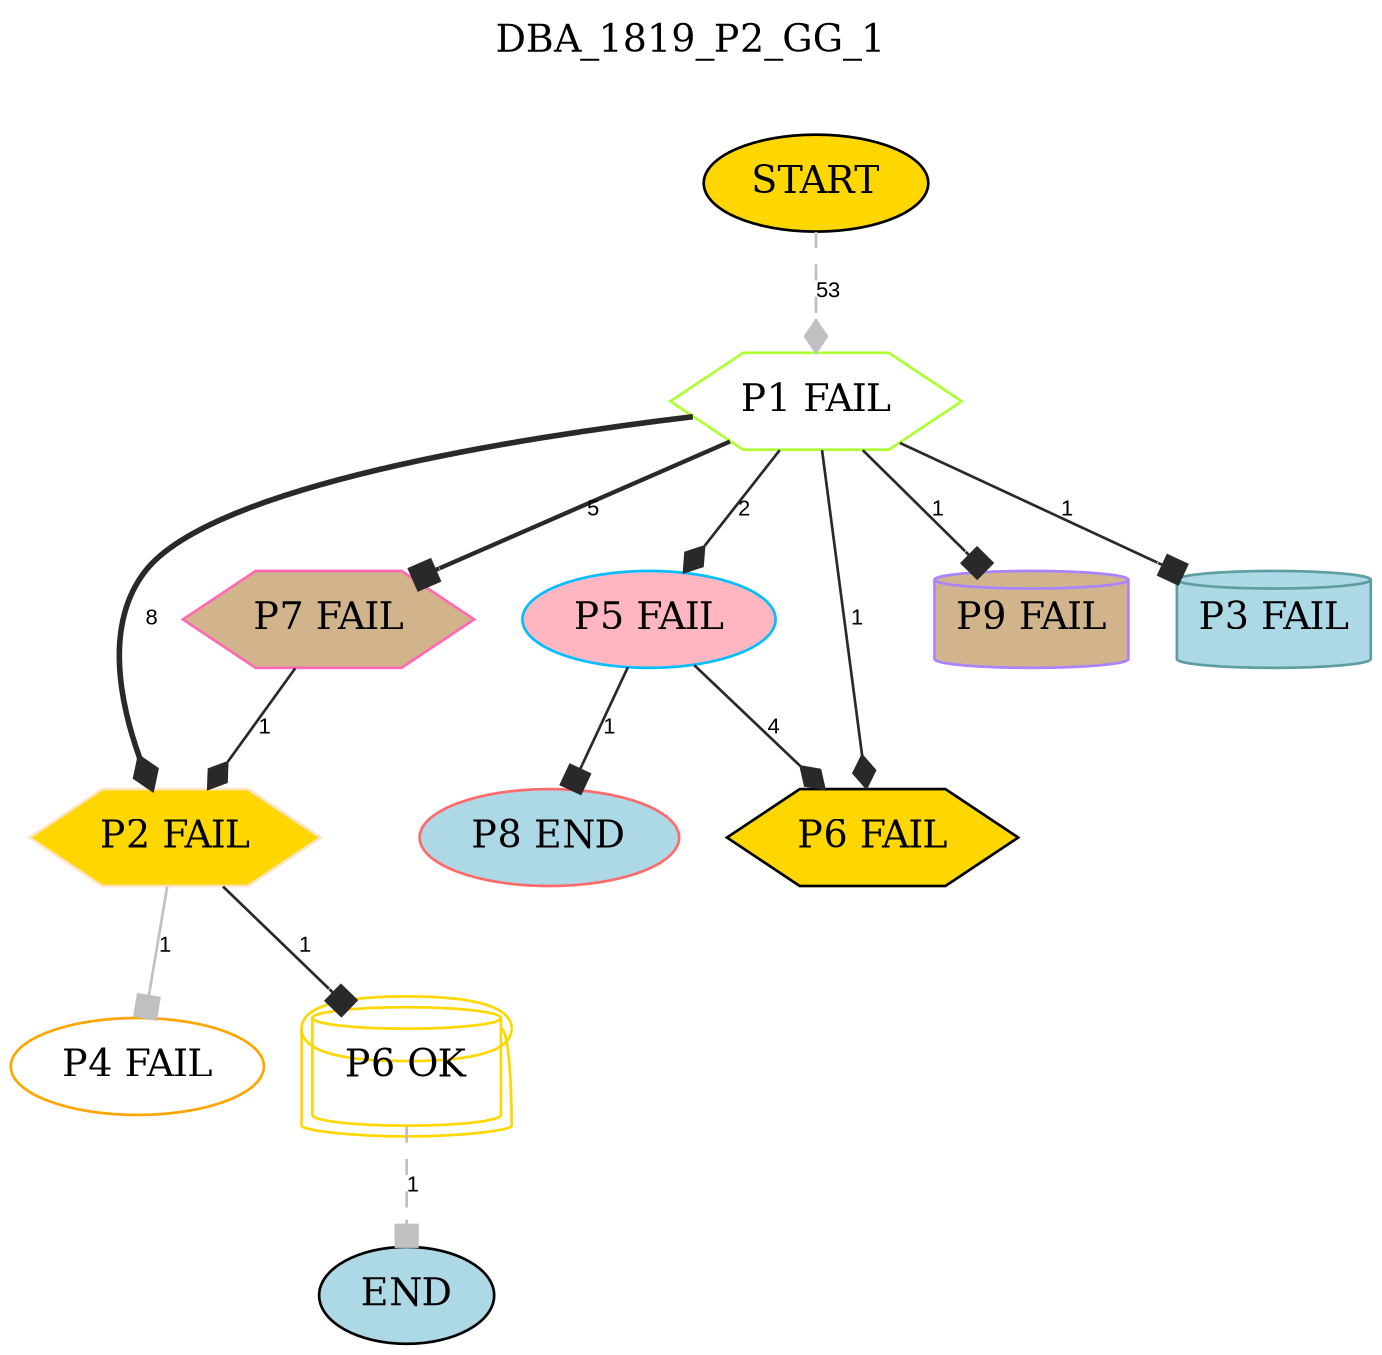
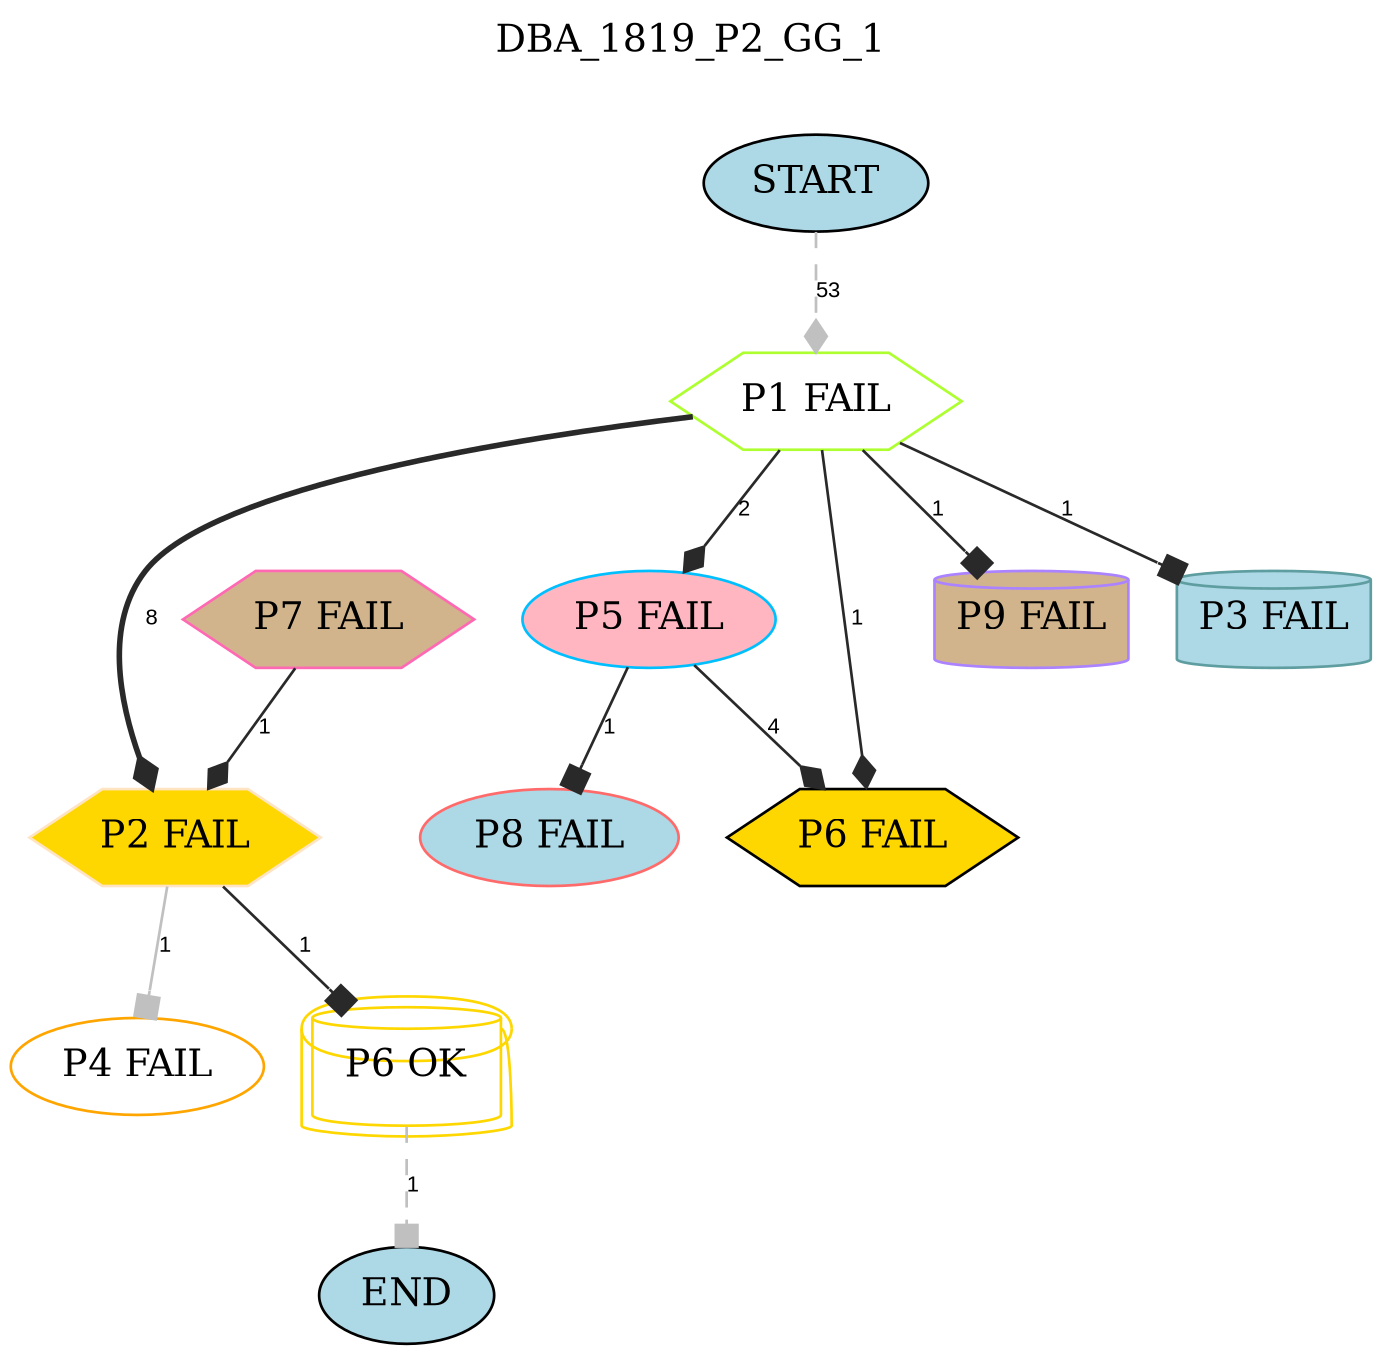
(816, 183) -> (816, 183)
(585, 505) -> none
(549, 838) -> (549, 838)
